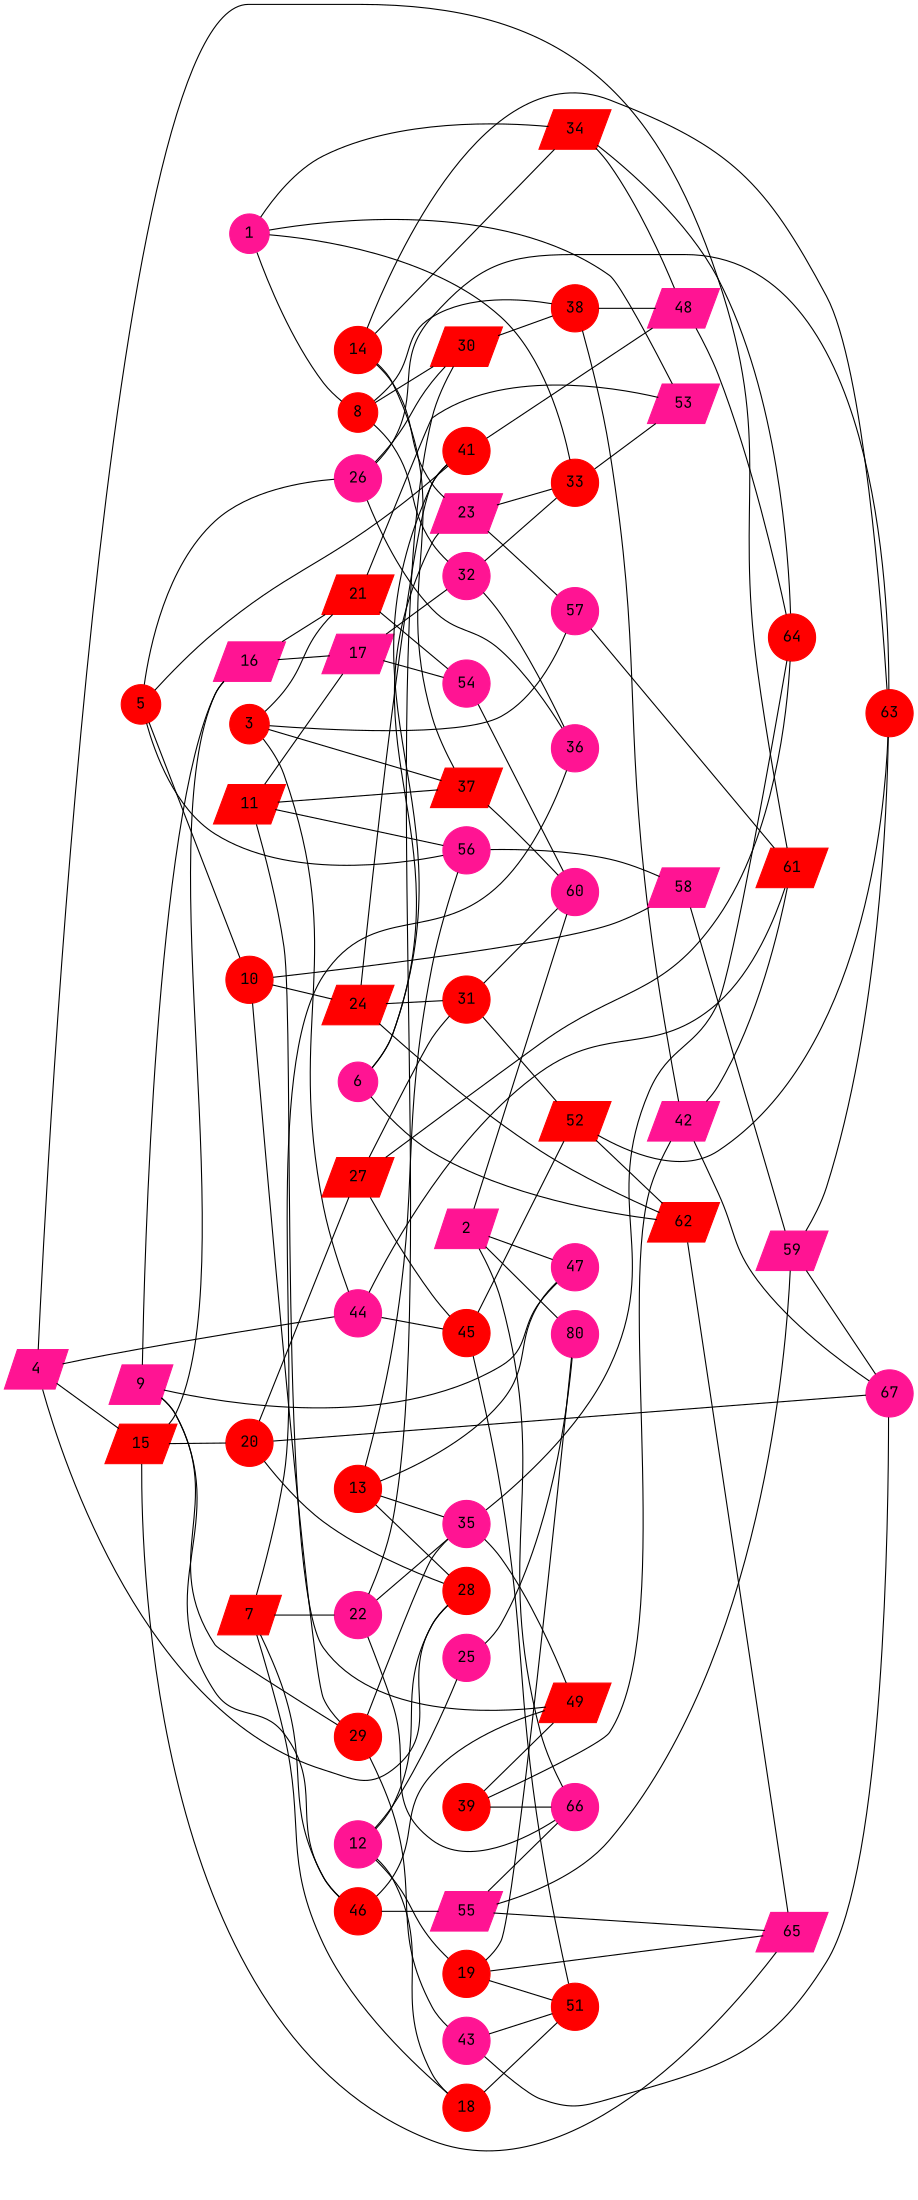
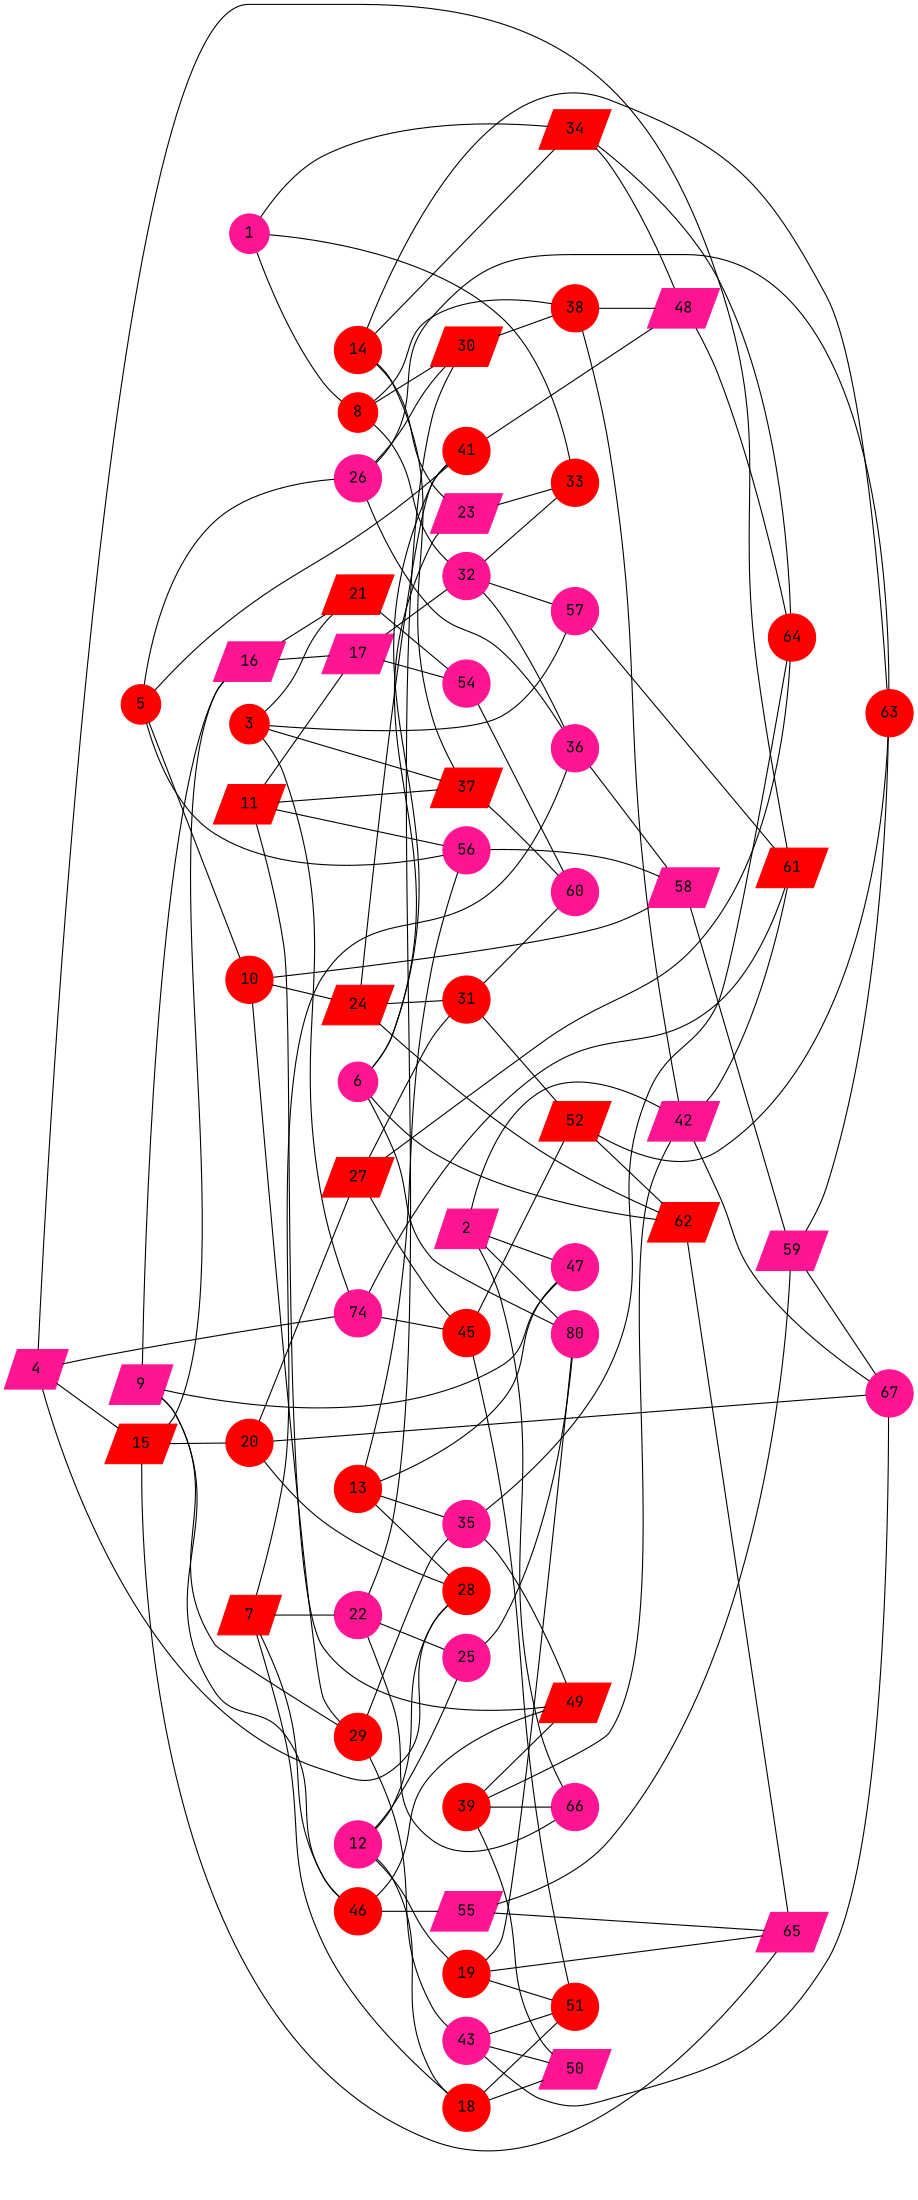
(684, 404) -> none
(523, 563) -> (521, 594)
none -> (629, 817)
(518, 1069) -> (535, 1096)
none -> (421, 1244)
(358, 1313) -> (358, 1313)
(418, 1565) -> (412, 1636)
(523, 1857) -> none
none -> (575, 2069)
